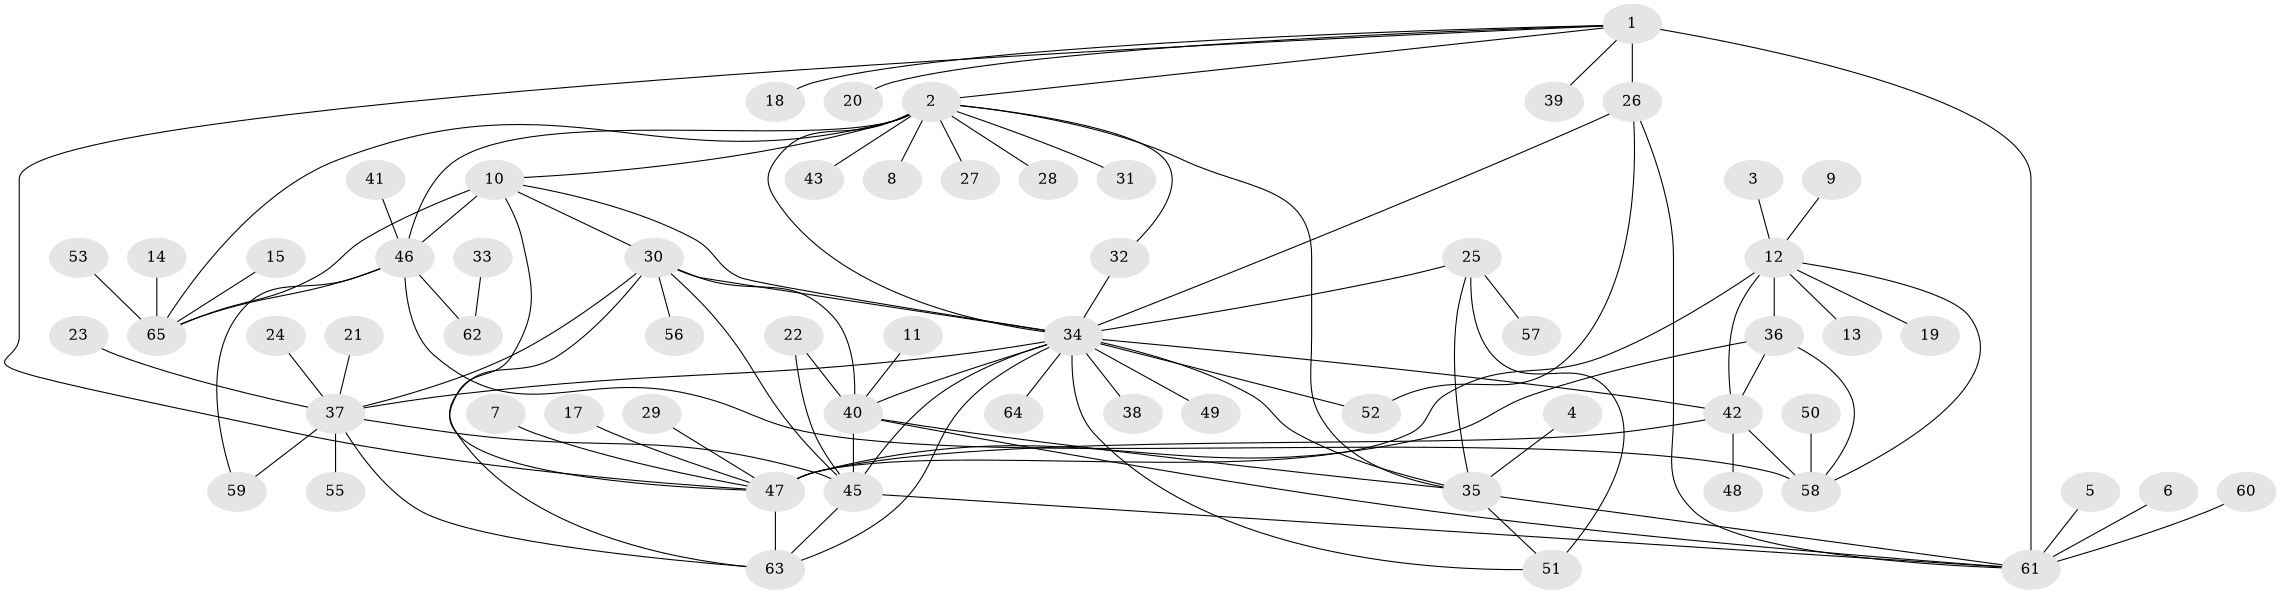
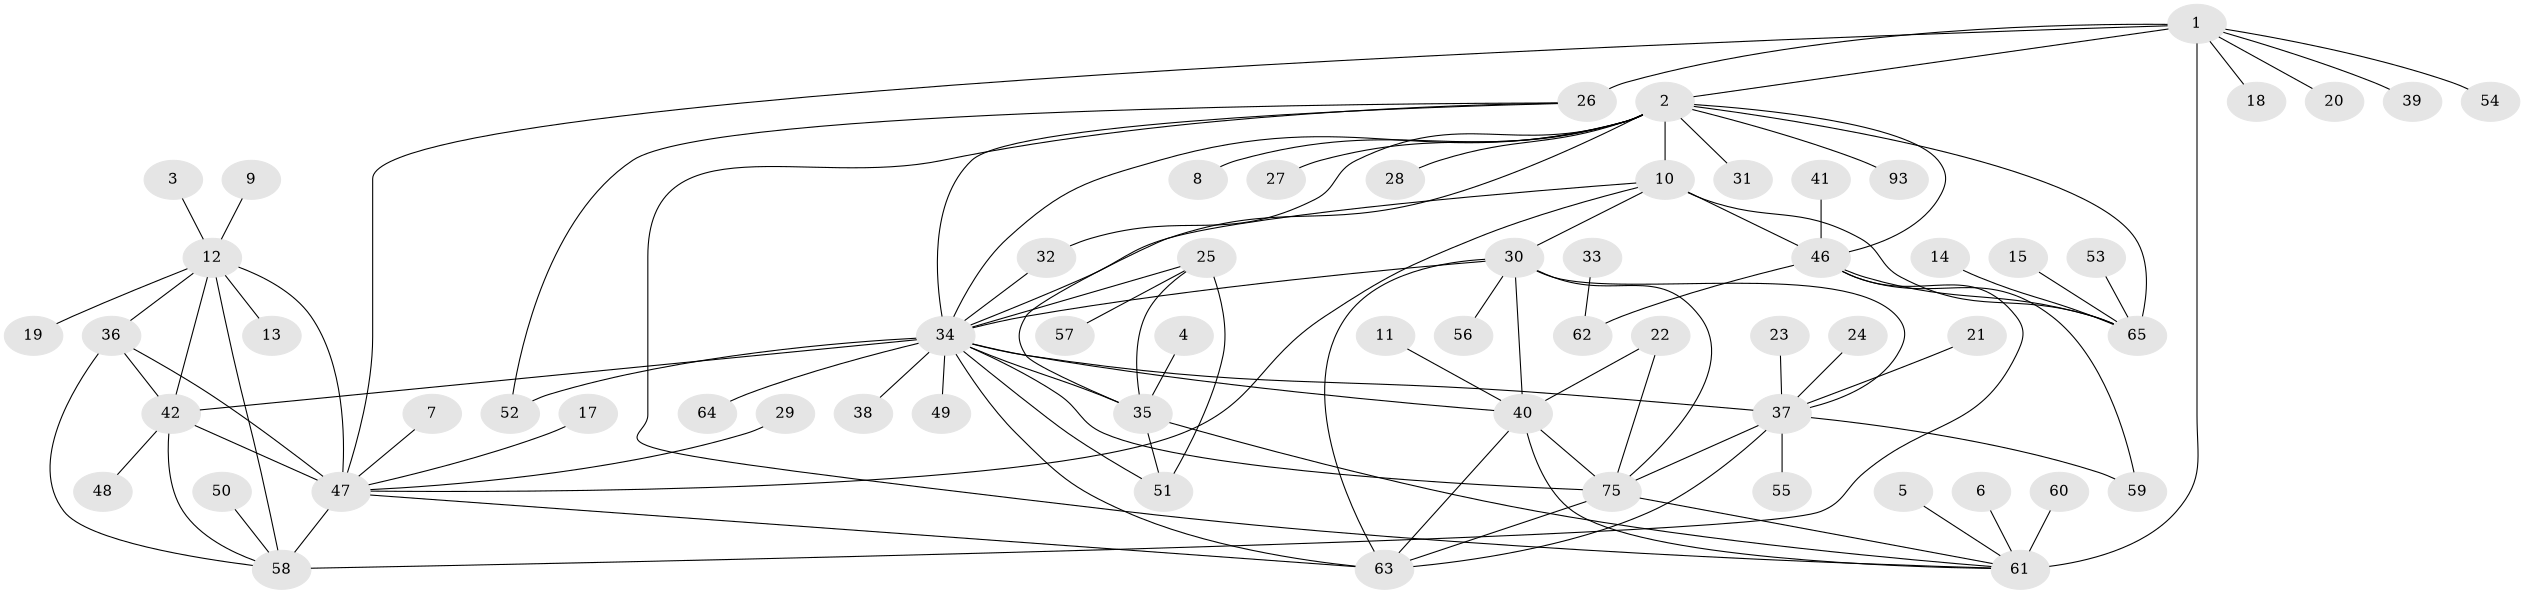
none -> (2491, 102)
(814, 180) -> (1899, 180)
(1261, 468) -> (1446, 501)
(853, 492) -> (1612, 492)
none -> (311, 531)
